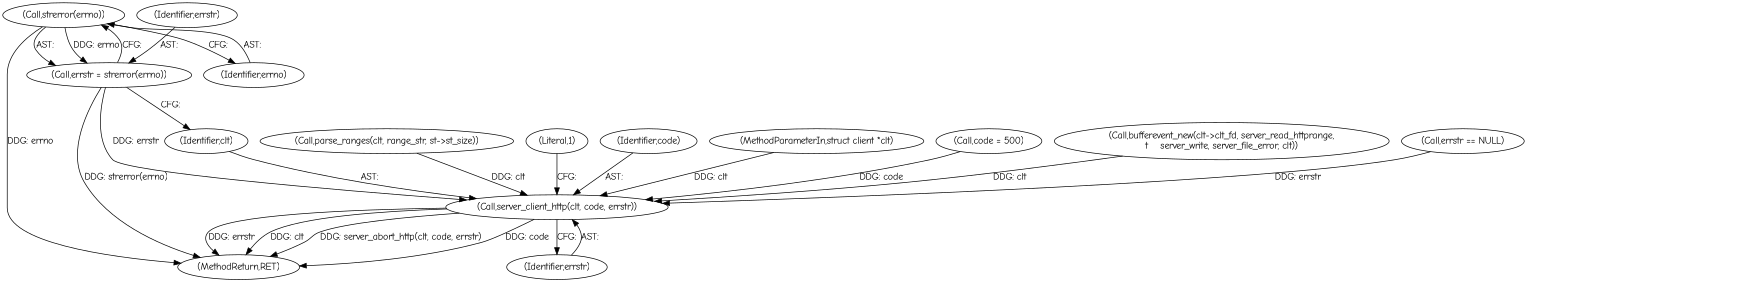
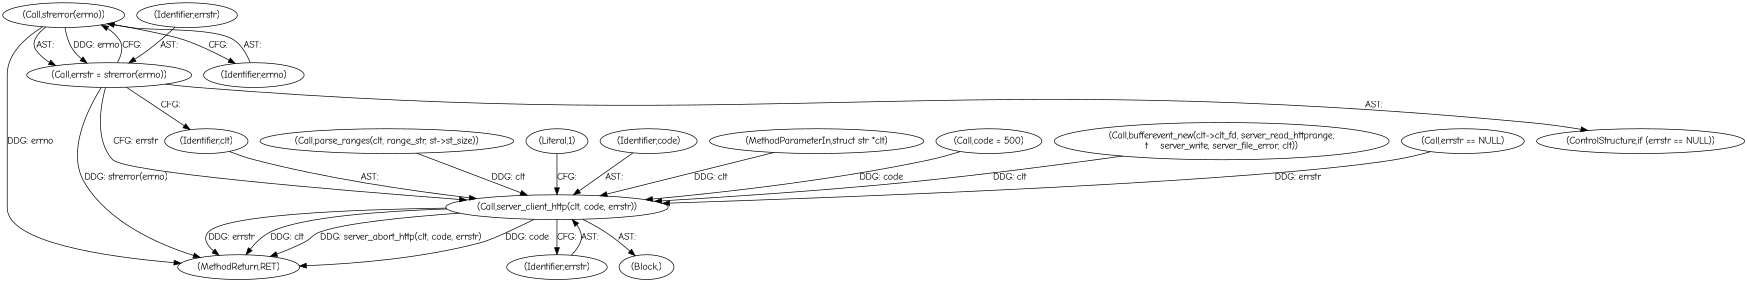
(136, 141) -> (136, 141)
(817, 141) -> (817, 141)
none -> (1641, 141)
none -> (647, 267)
